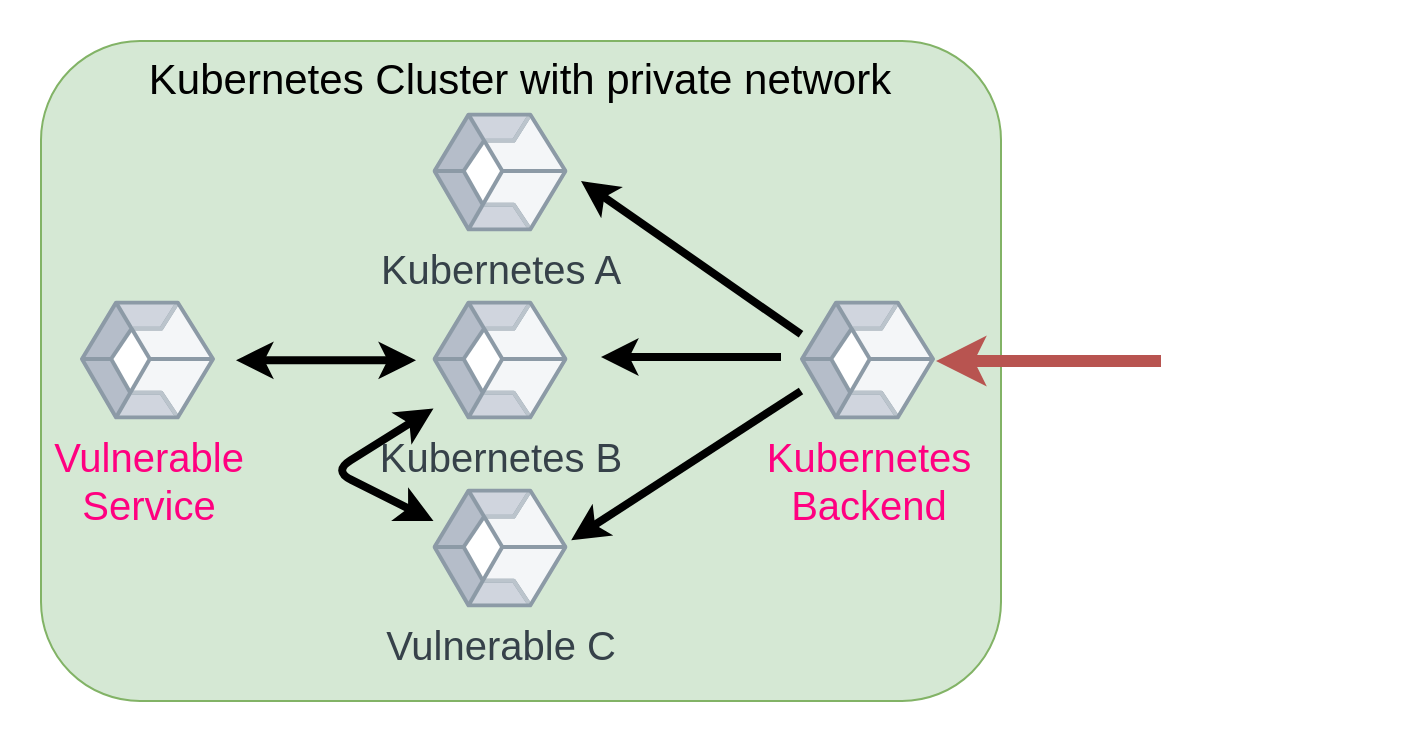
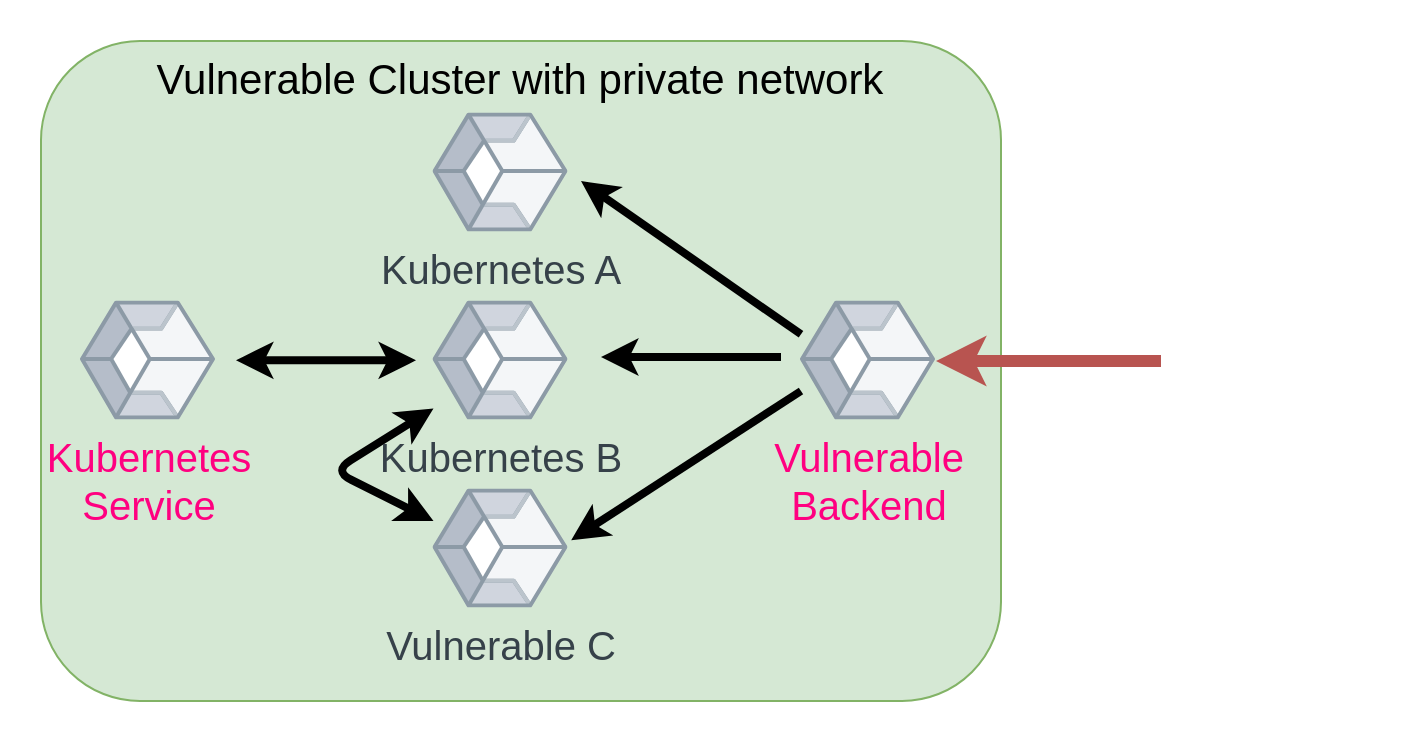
(521, 80) -> (521, 80)
(150, 464) -> (150, 464)
(870, 464) -> (870, 464)
